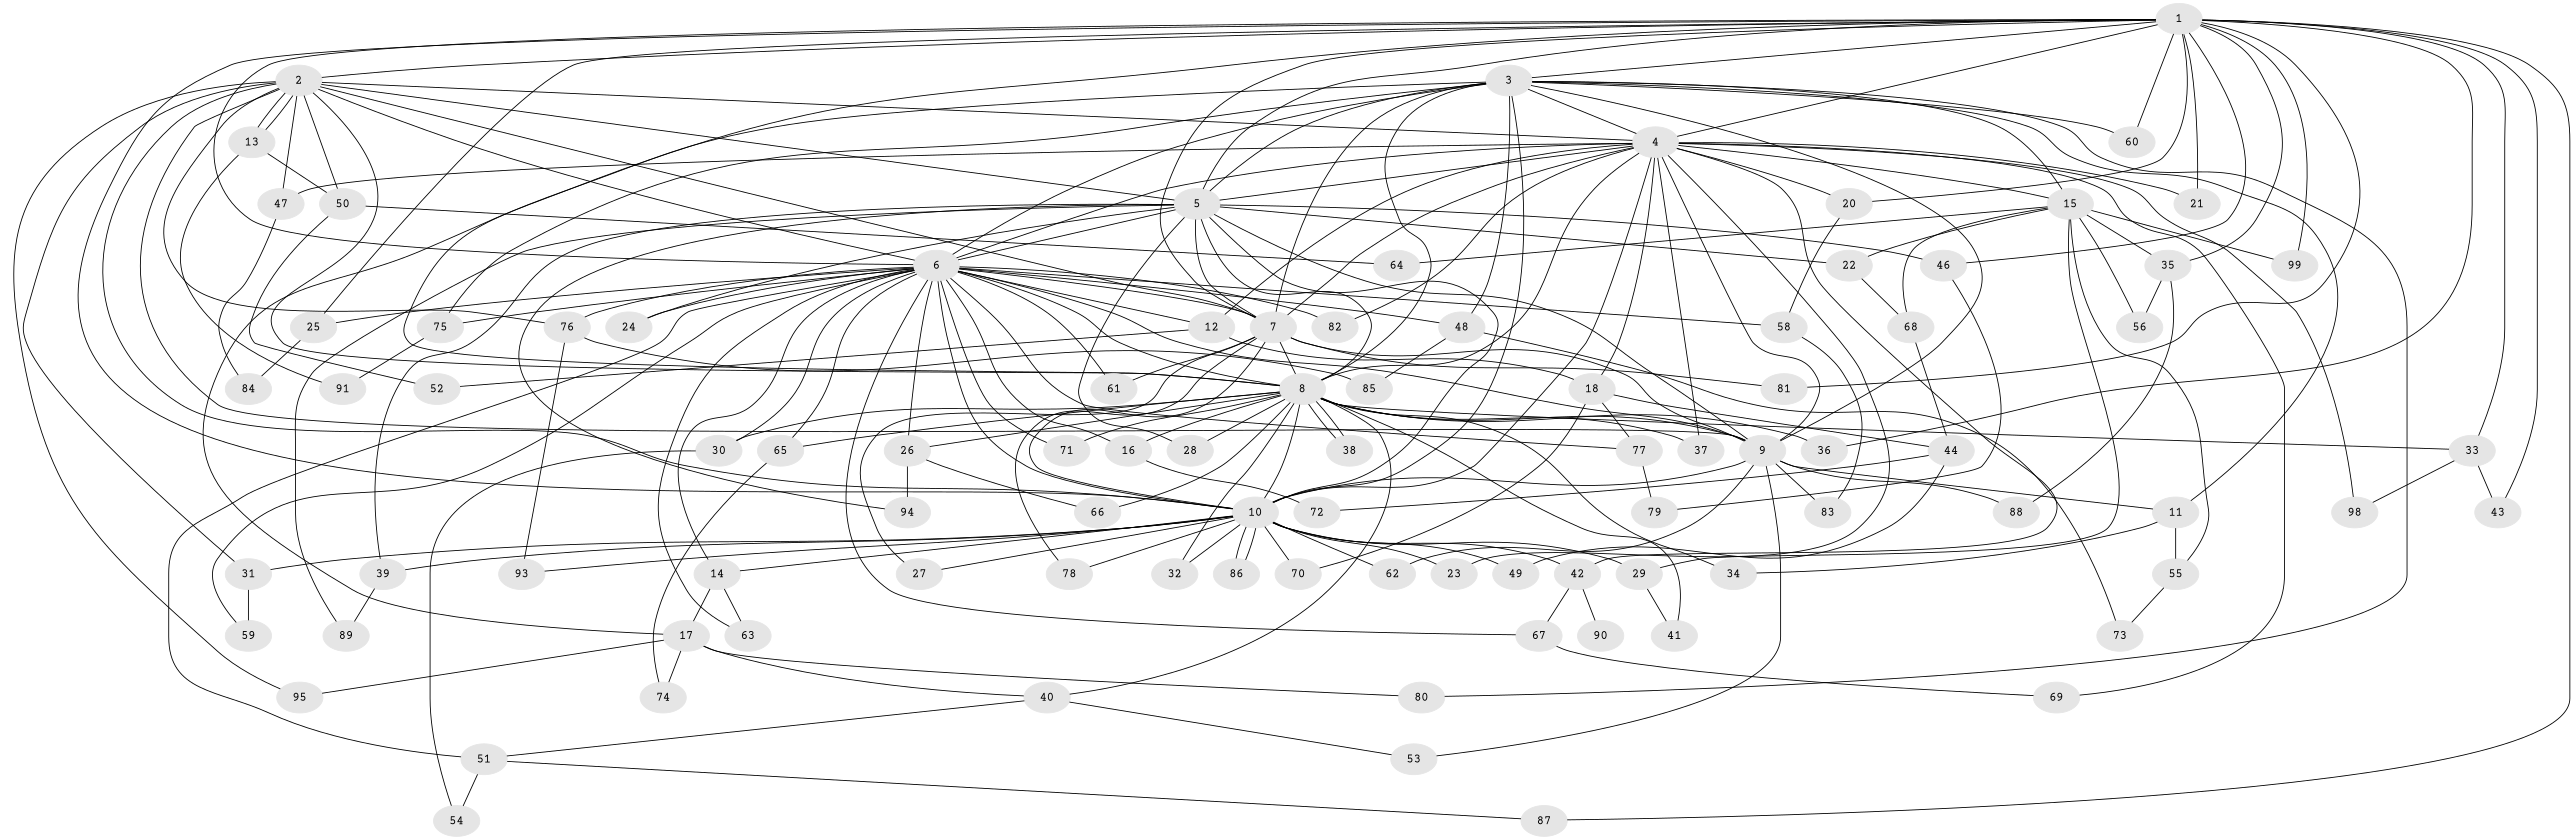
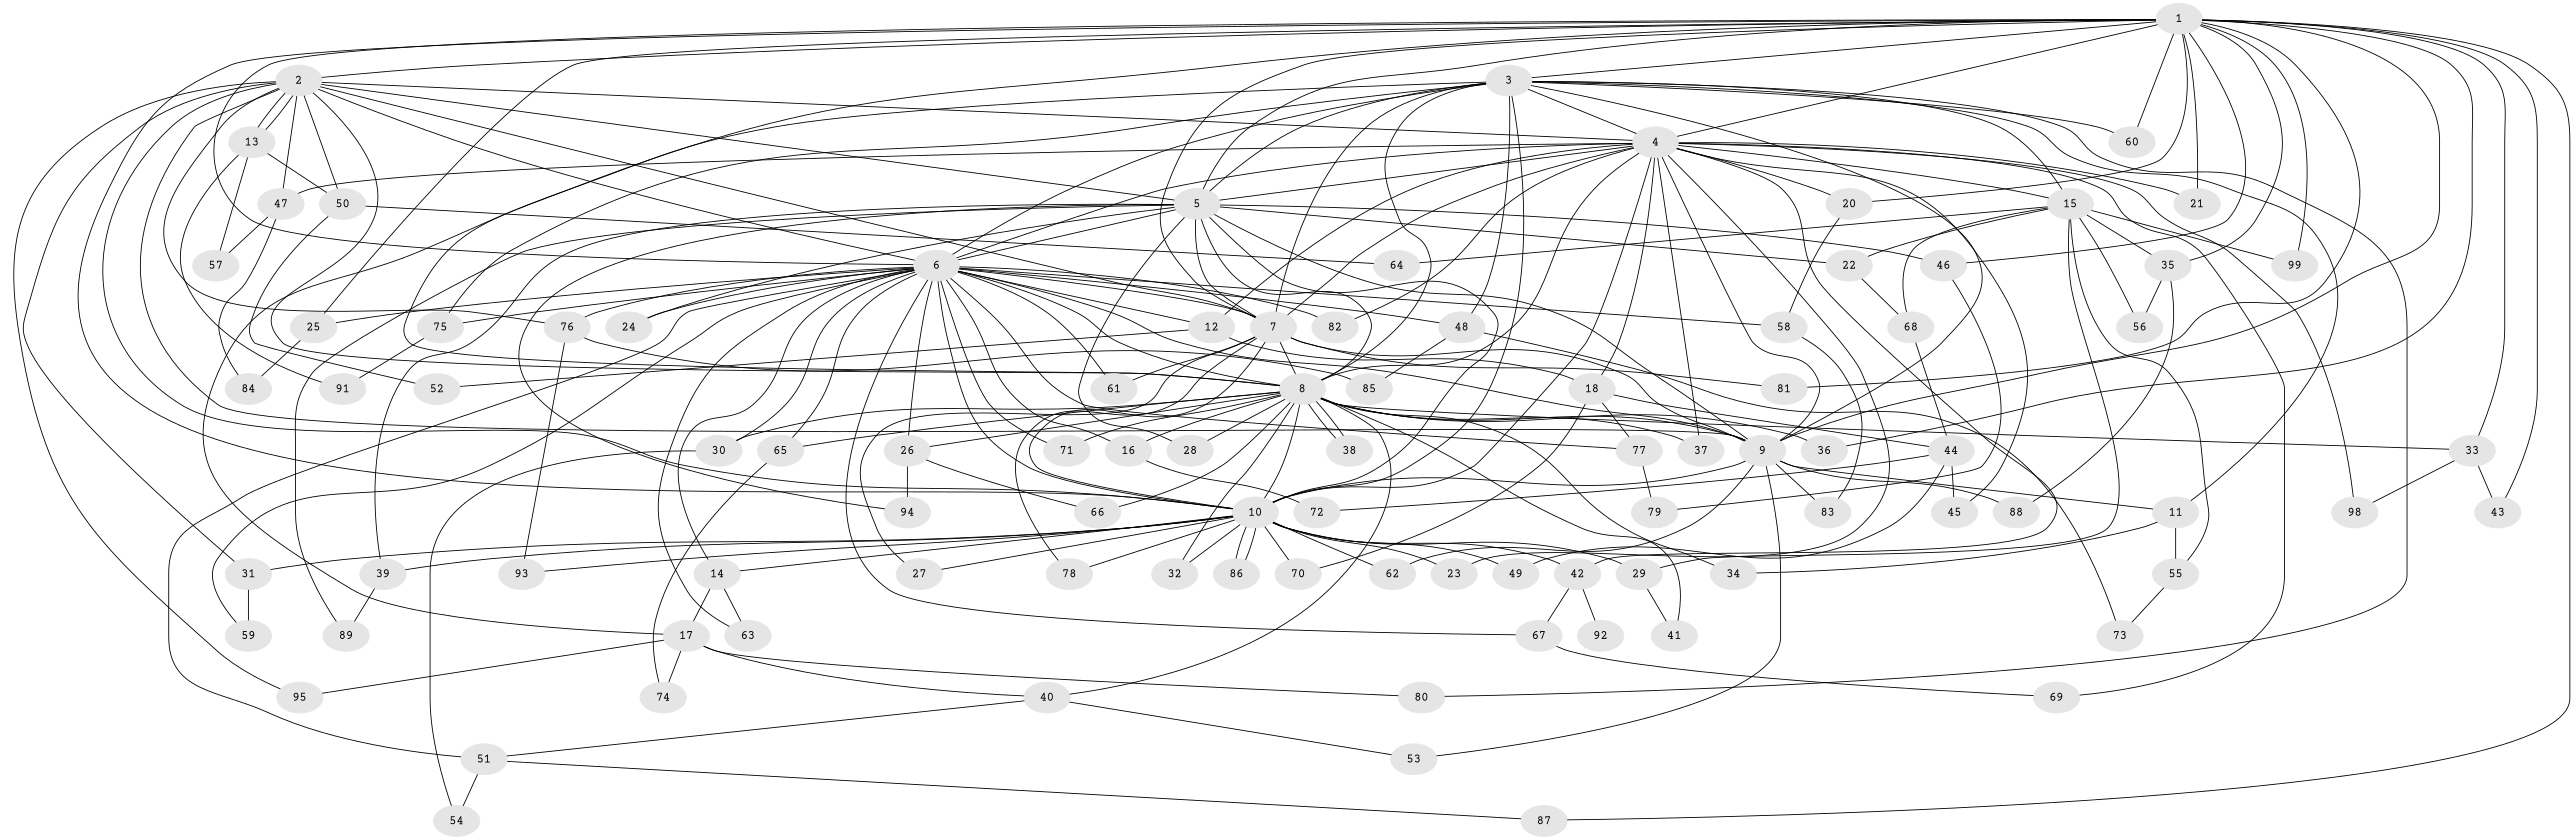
none -> (216, 266)
none -> (2300, 307)
none -> (1955, 512)
(1601, 636) -> (1601, 636)
